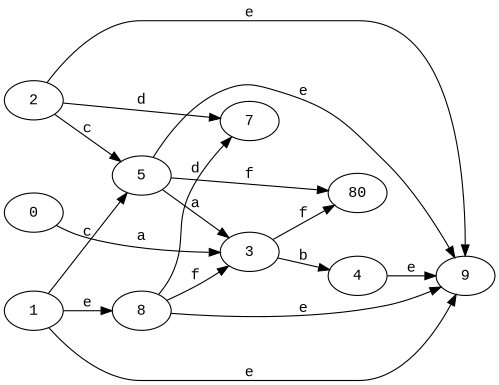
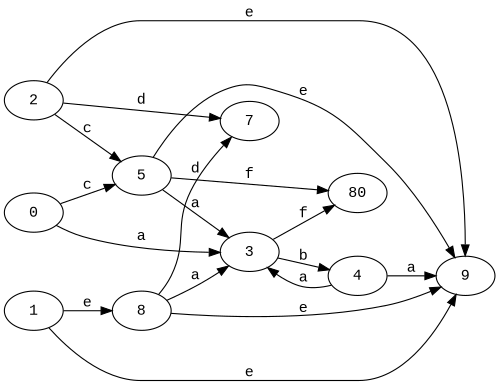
(84, 248) -> (83, 196)
(412, 268) -> (412, 268)
(196, 275) -> (196, 275)
none -> (302, 287)
